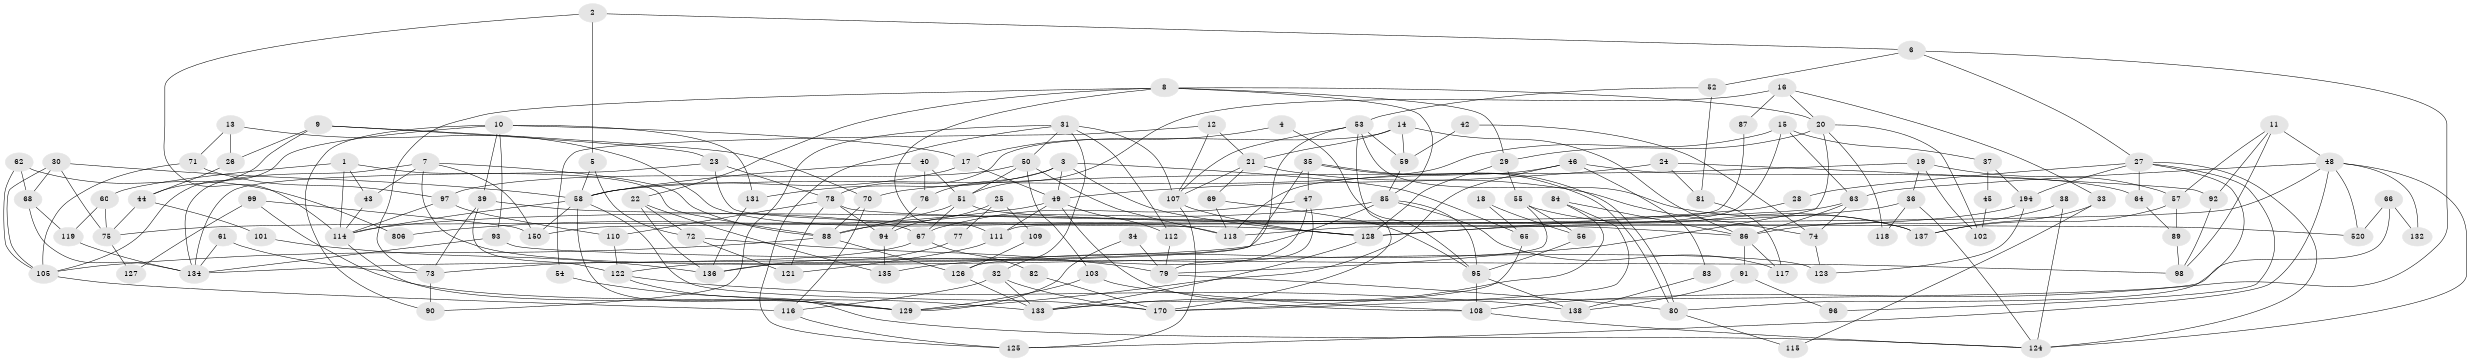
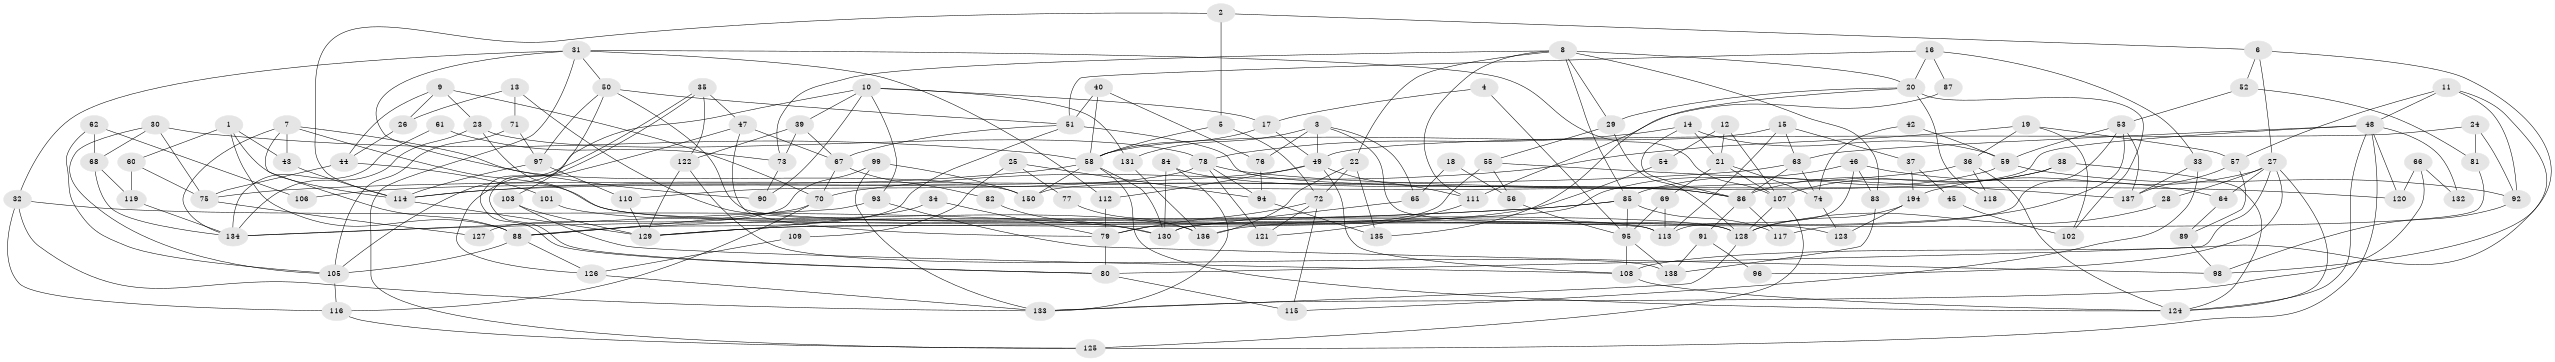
none -> (1731, 92)
(1257, 145) -> (1921, 180)
none -> (2261, 181)
(399, 237) -> (302, 199)
(2358, 237) -> (2400, 199)
none -> (1307, 248)
(616, 255) -> (636, 218)
(678, 262) -> (829, 181)
(1161, 311) -> (1165, 237)
